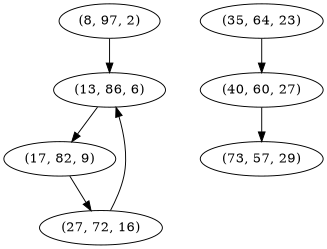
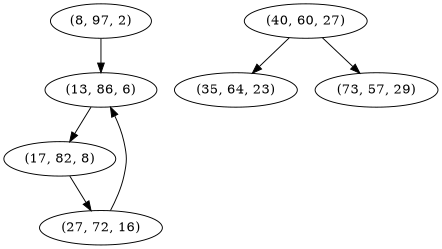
(262, 51) -> (274, 52)
(60, 159) -> (60, 159)
